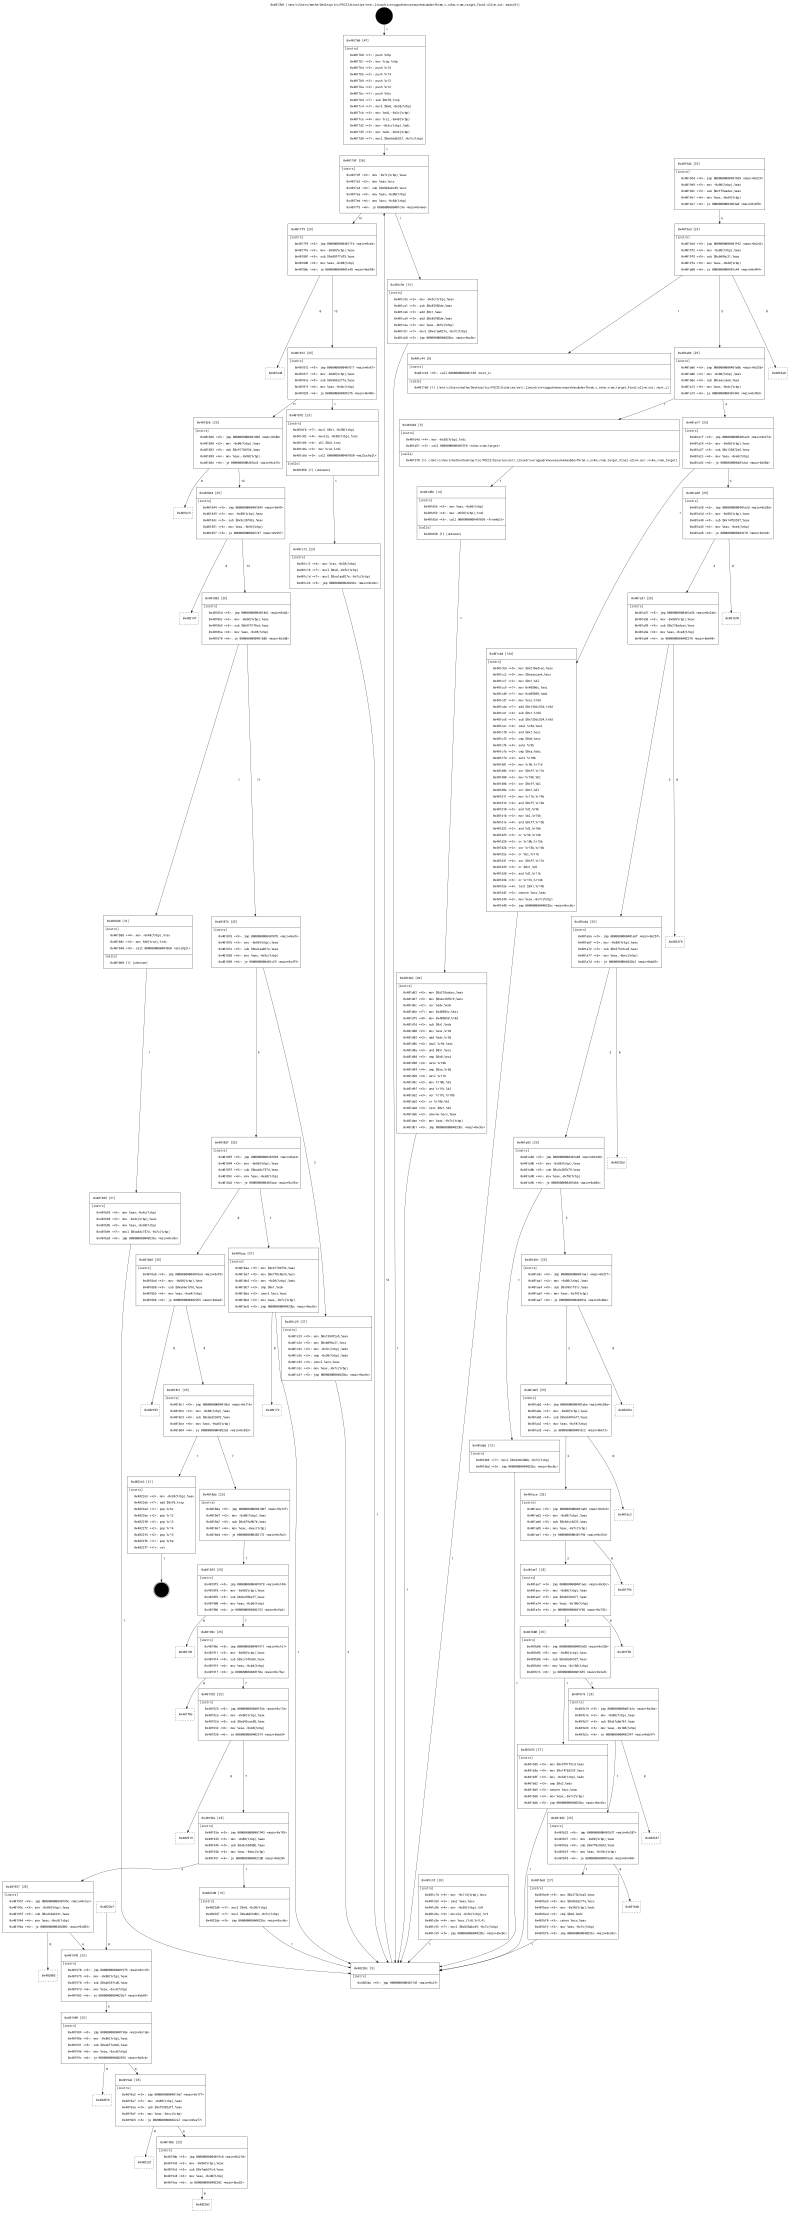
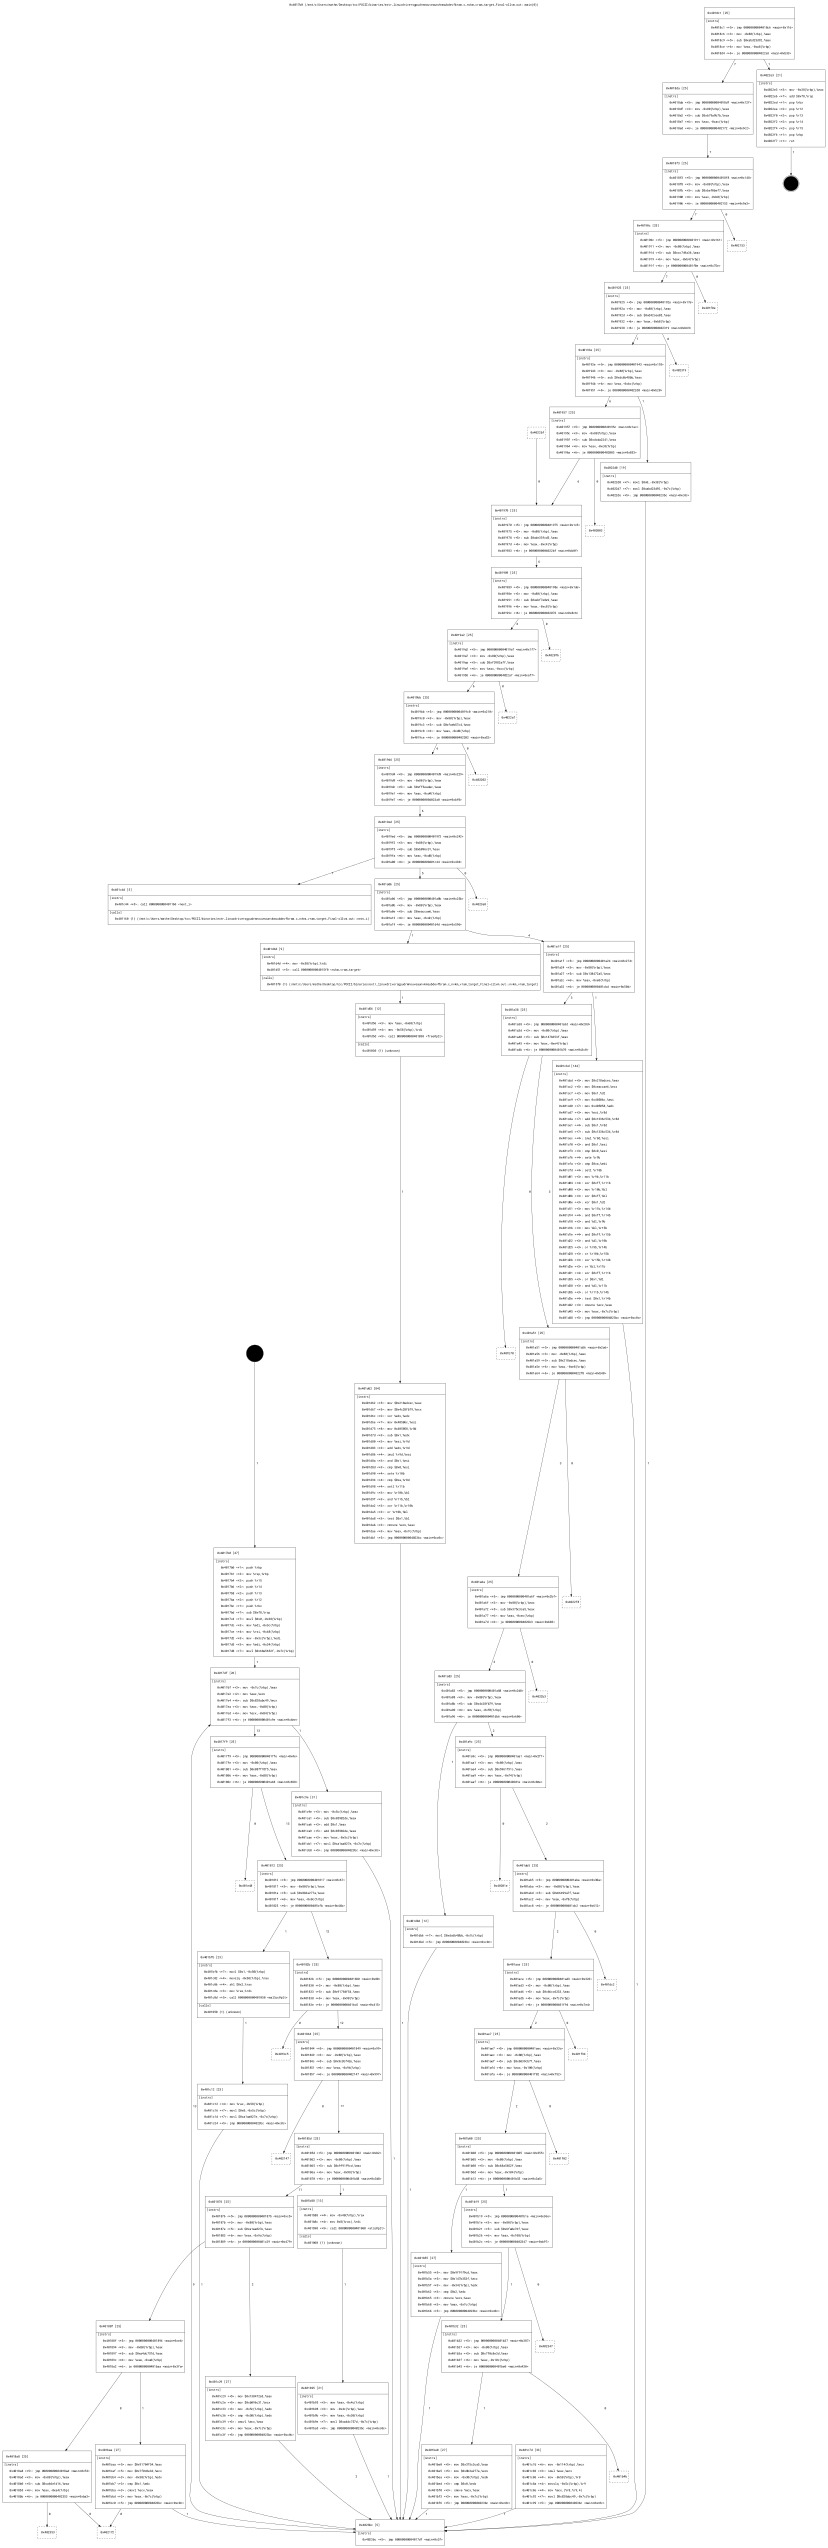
none -> (435, 748)
(194, 1344) -> (87, 2514)
